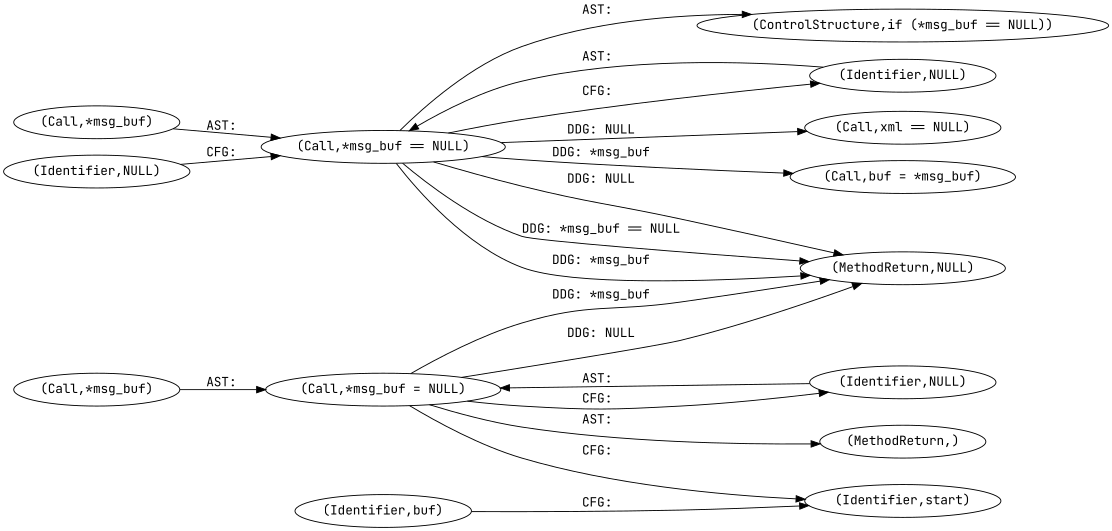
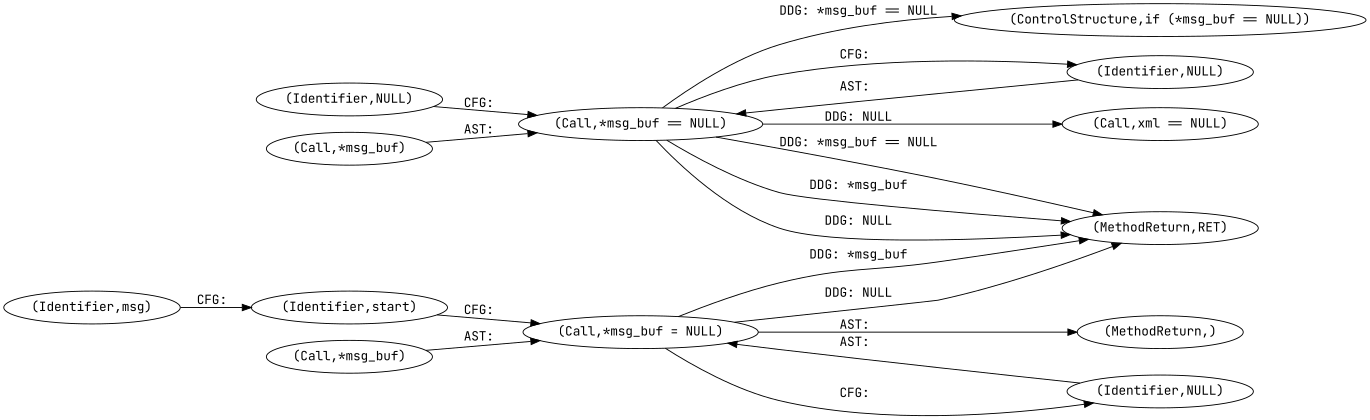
(601, 10) -> (859, 11)
(903, 177) -> none
(903, 268) -> (1160, 228)
(596, 476) -> (484, 319)
(383, 511) -> (92, 308)
